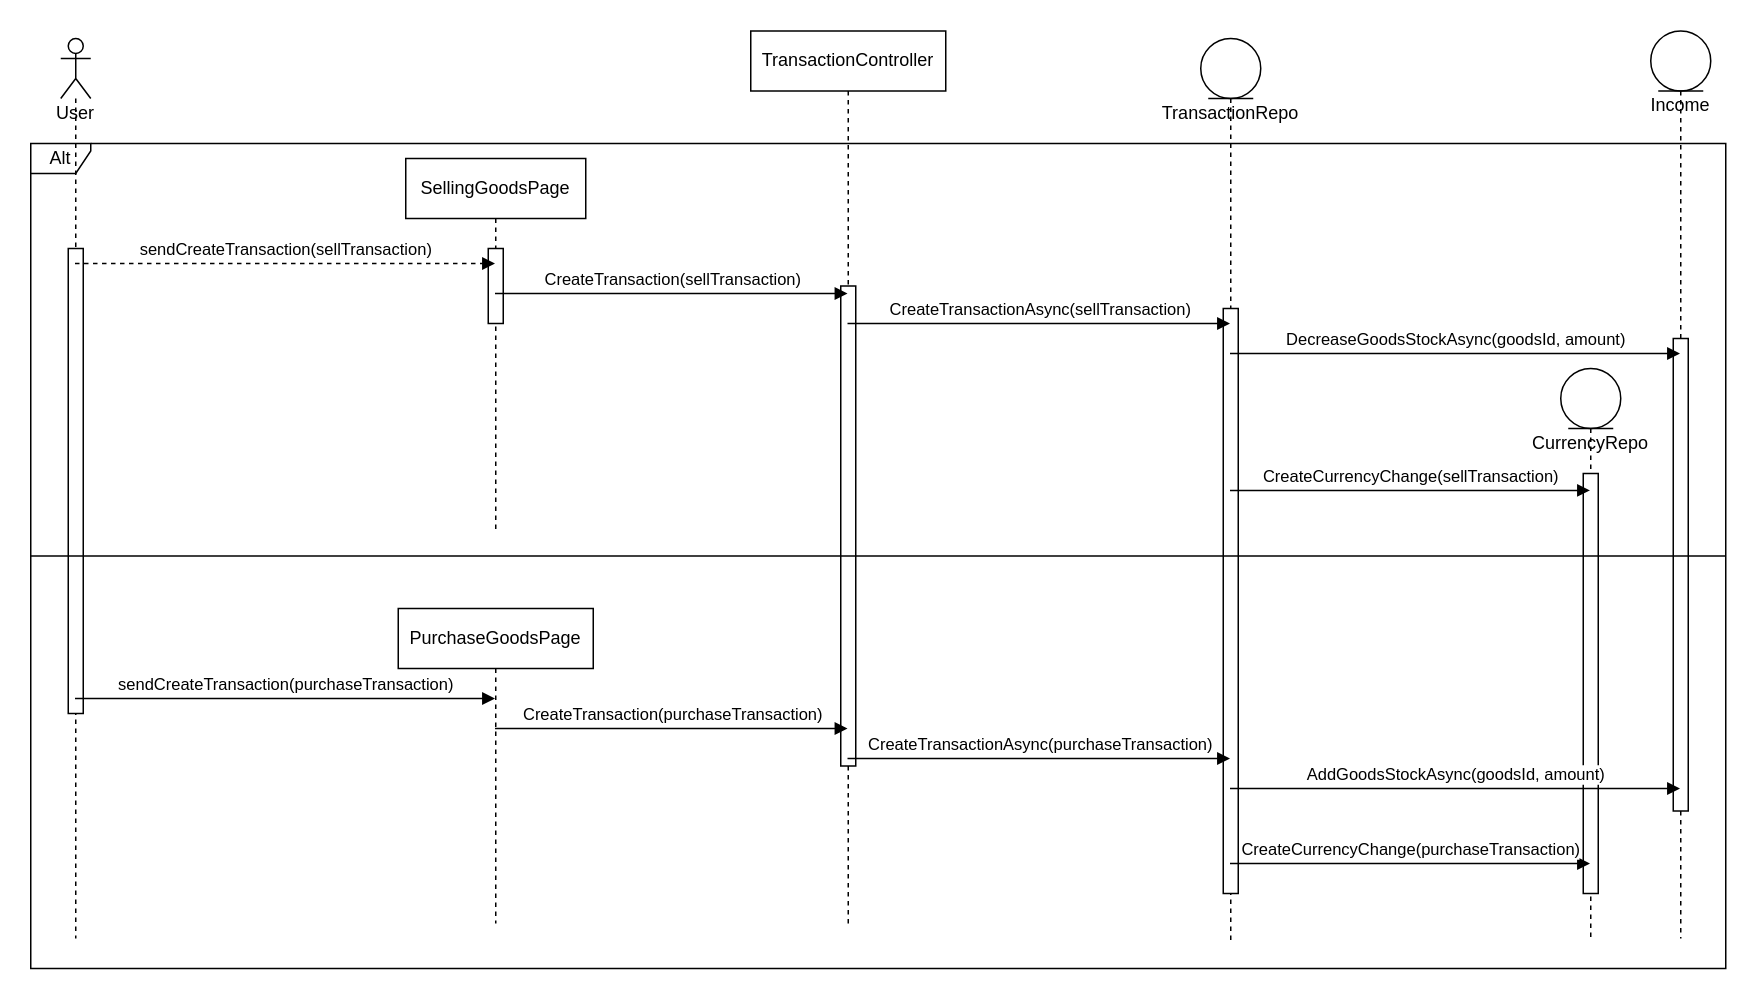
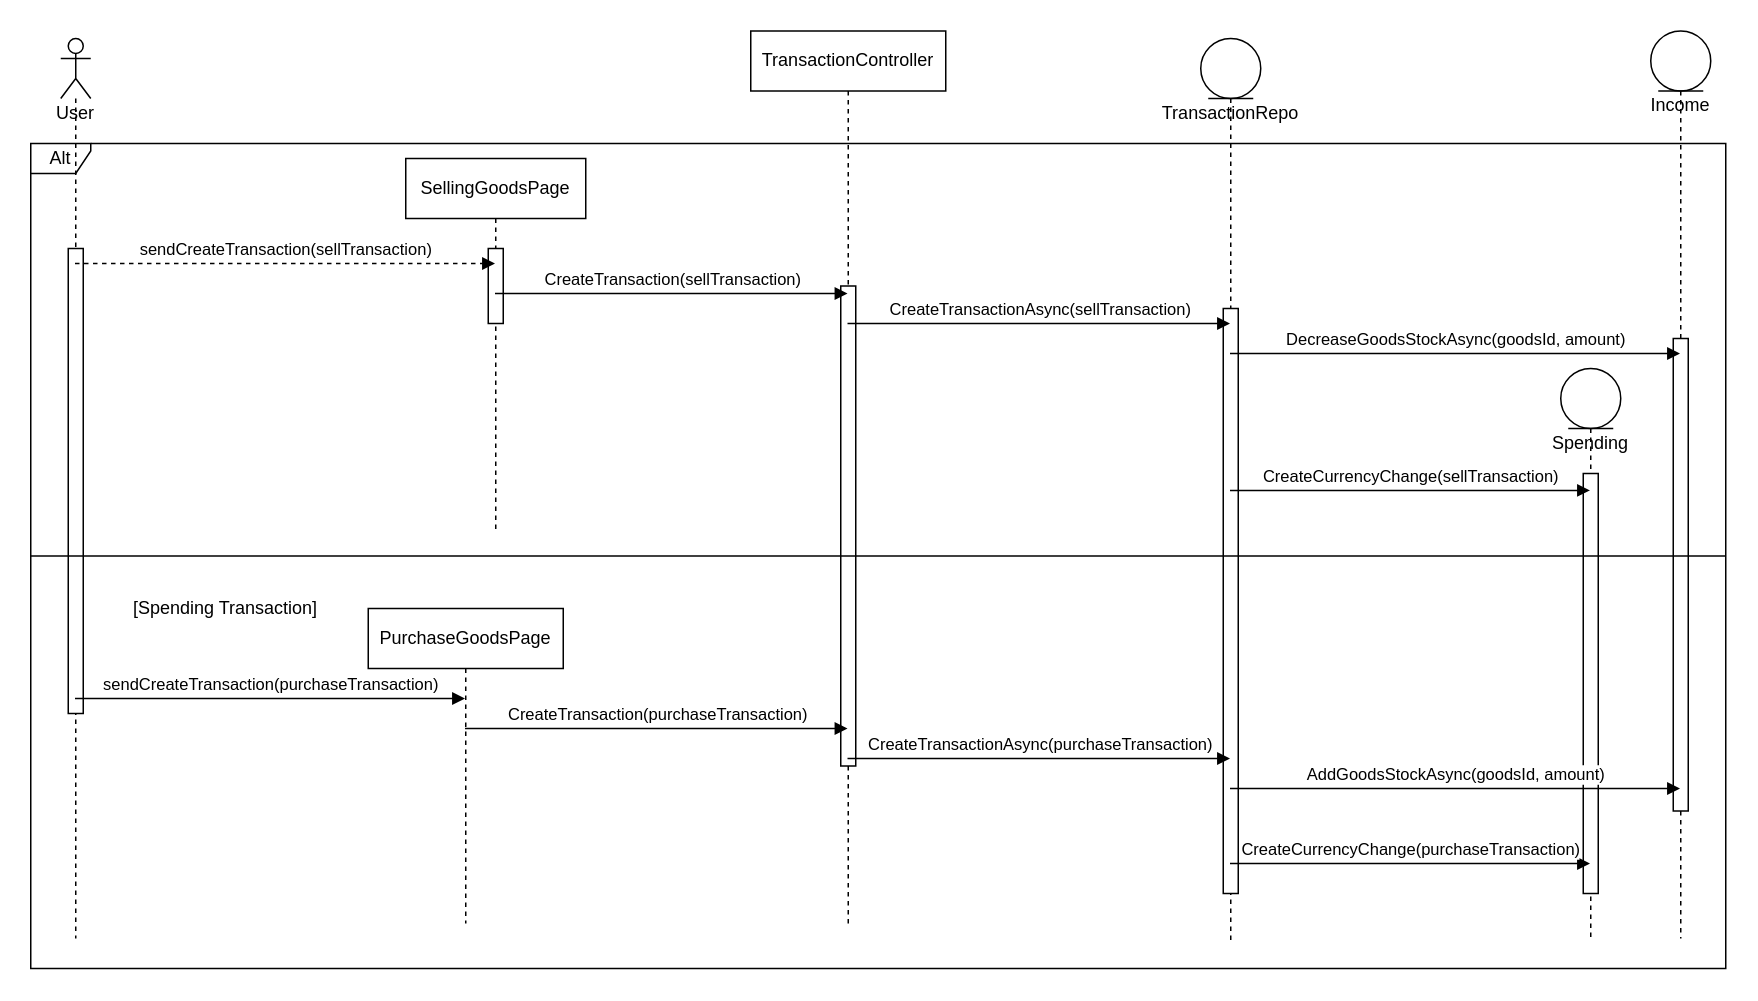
(1591, 465) -> (1591, 454)
none -> (226, 608)
(496, 766) -> (466, 766)
